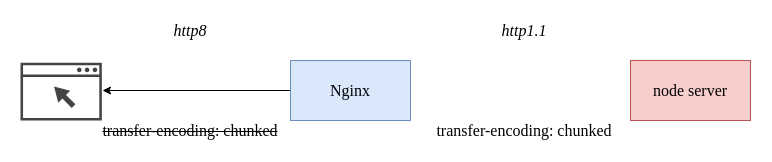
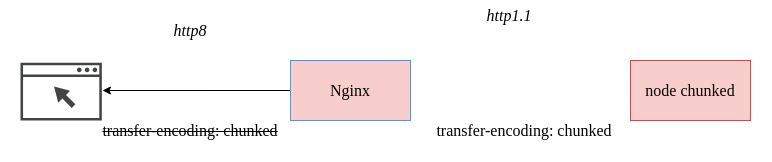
(525, 31) -> (510, 16)
(351, 91) -> (351, 91)
(691, 91) -> (691, 91)
